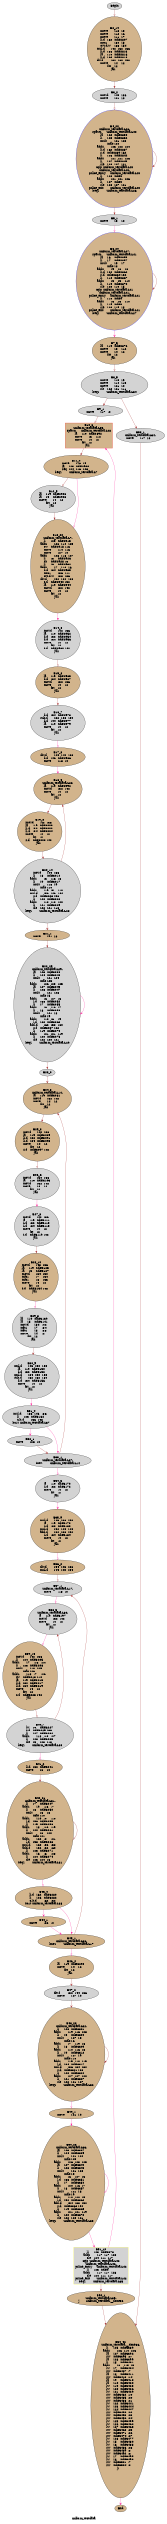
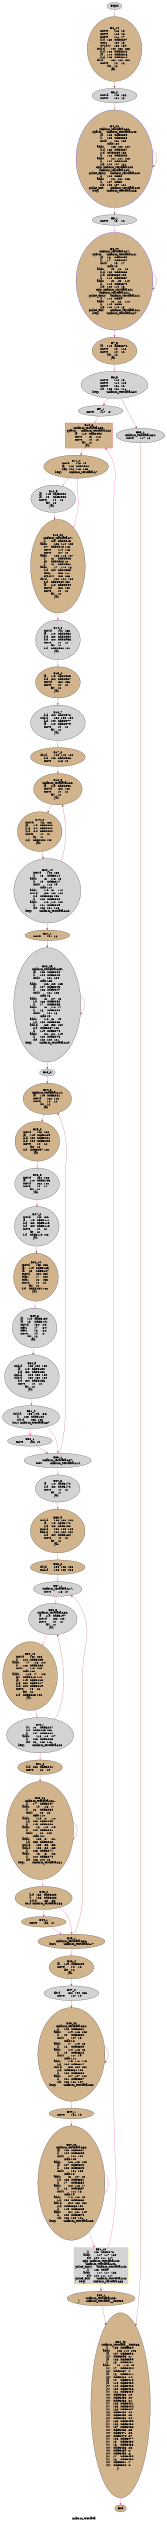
(47, 1073) -> (47, 1073)
